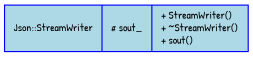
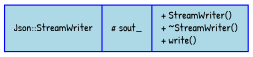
(177, 40) -> (179, 40)
